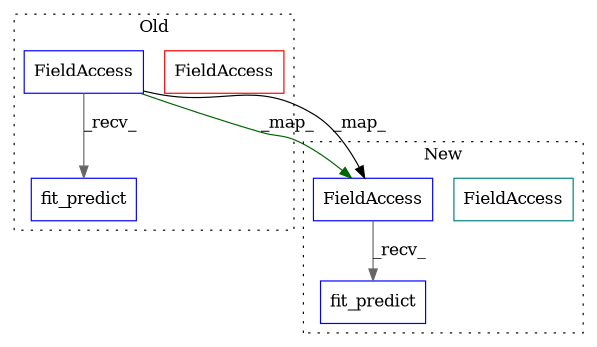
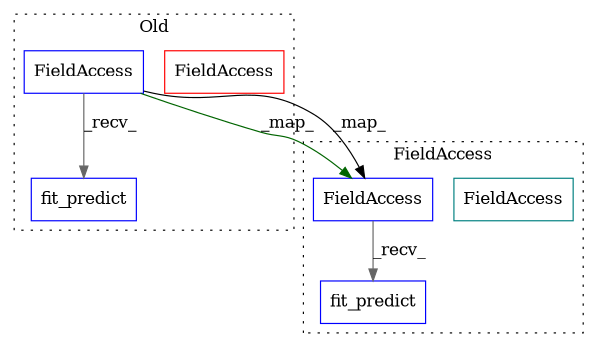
(443, 155) -> (443, 155)
